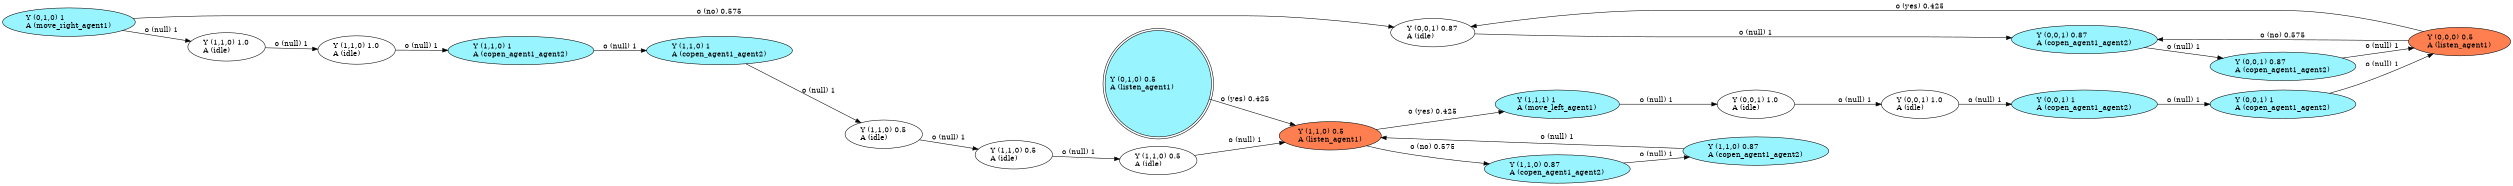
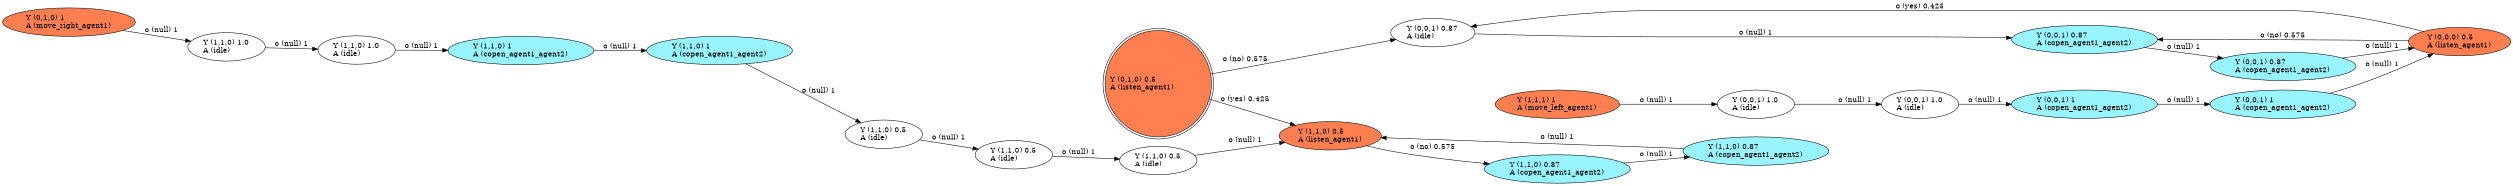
(761, 16) -> (1301, 57)
(69, 22) -> (69, 22)
(1158, 84) -> (1158, 84)
(1557, 104) -> (1557, 104)
(1437, 121) -> none
